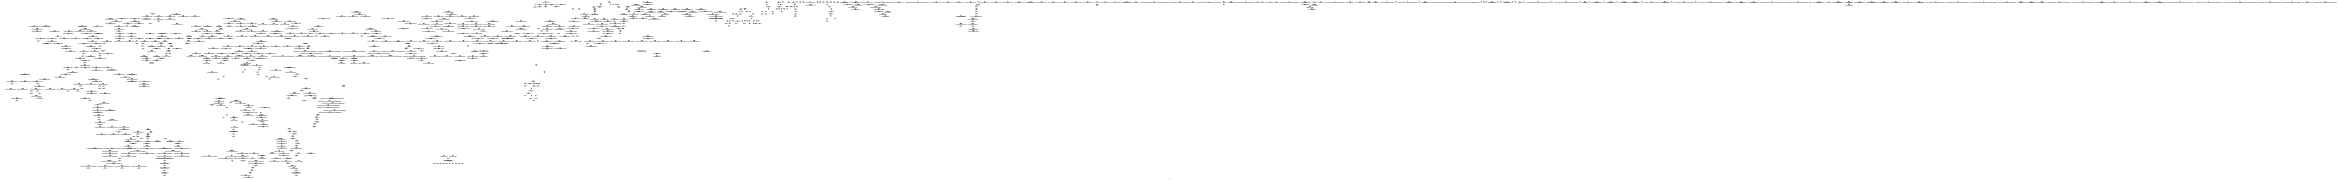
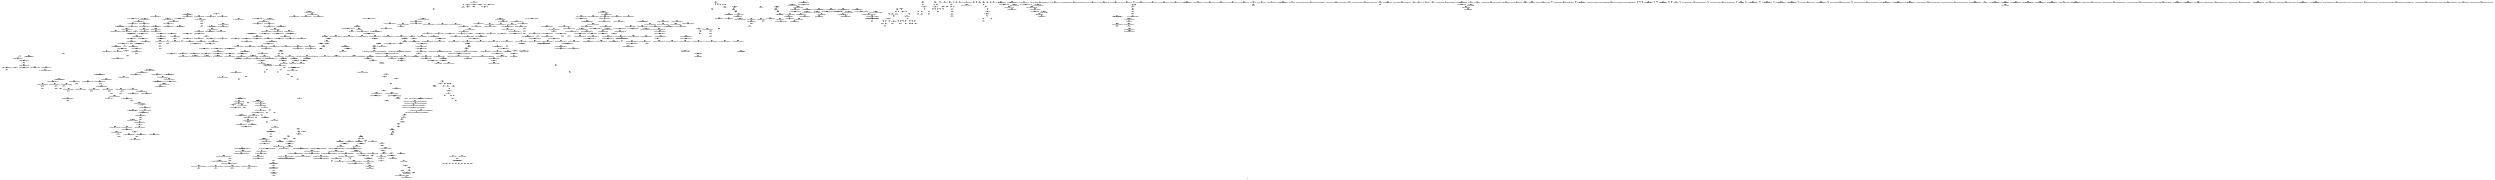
none -> (279, 56)
